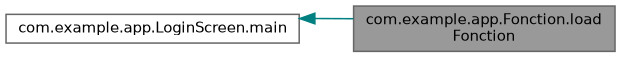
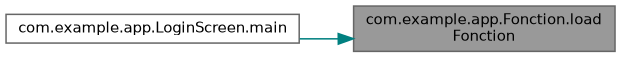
(334, 19) -> (319, 39)
